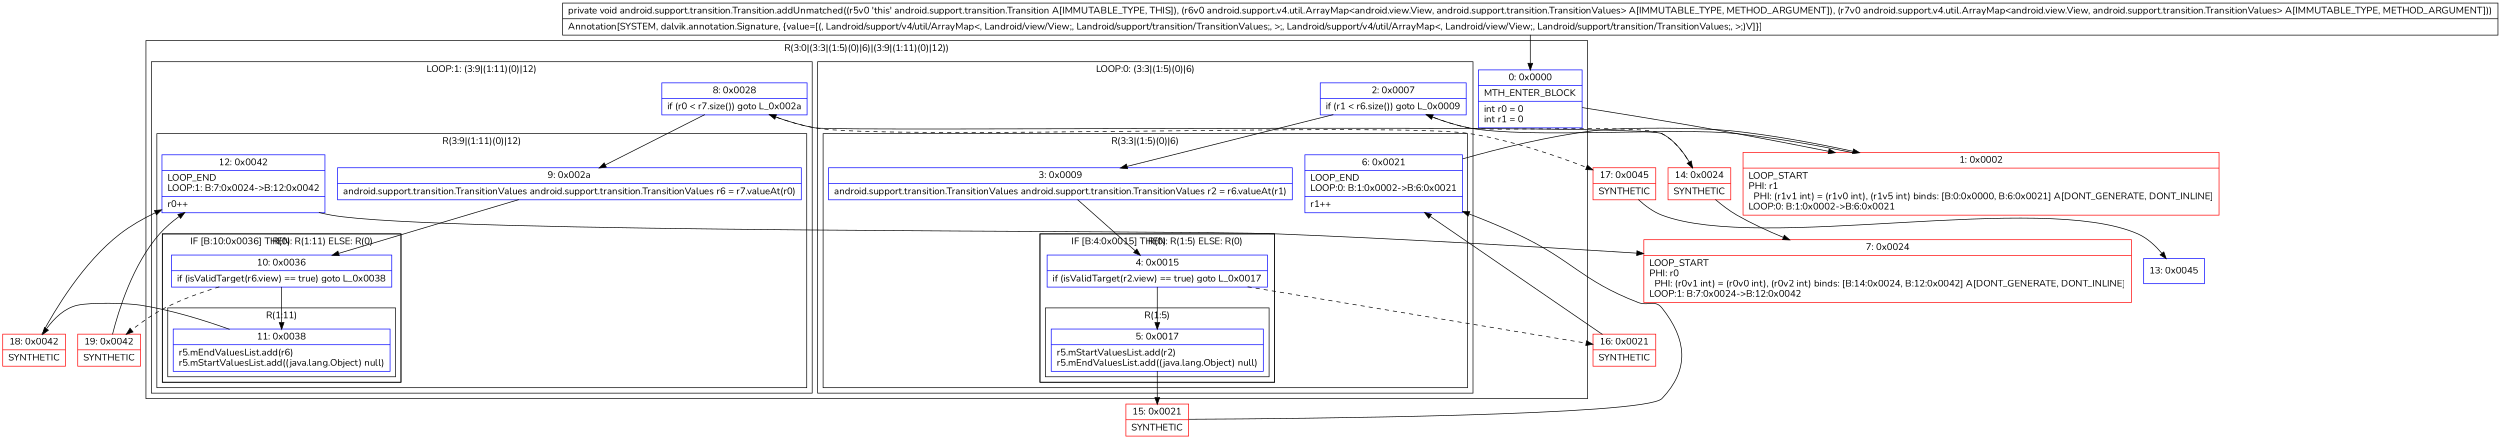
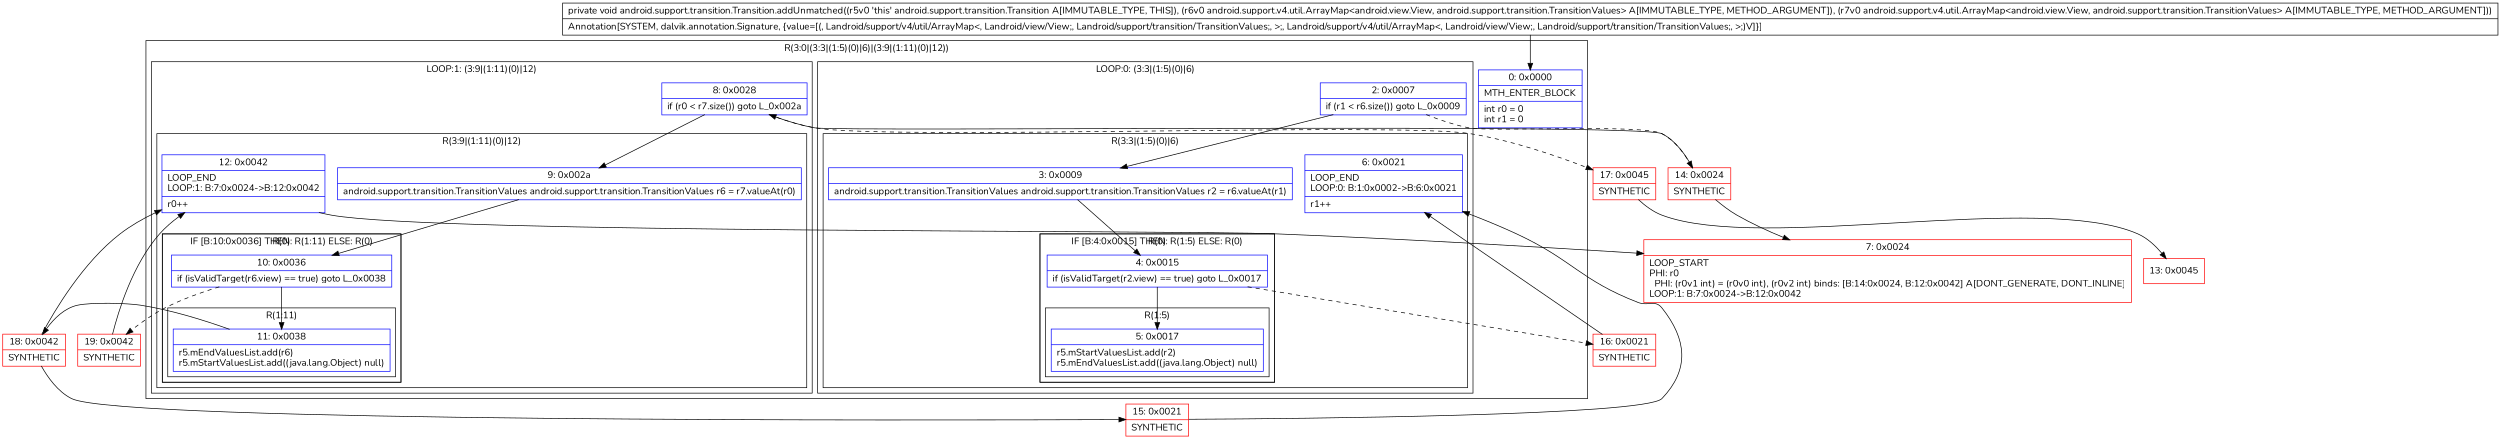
(1981, 184) -> none
(2174, 271) -> (2174, 271)
(1157, 384) -> (572, 419)
